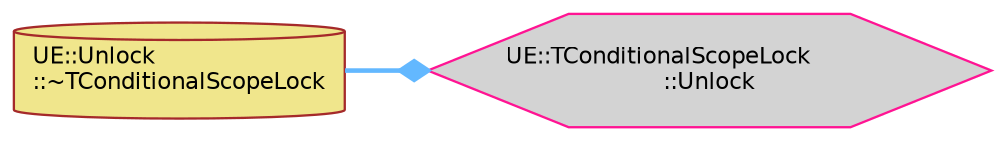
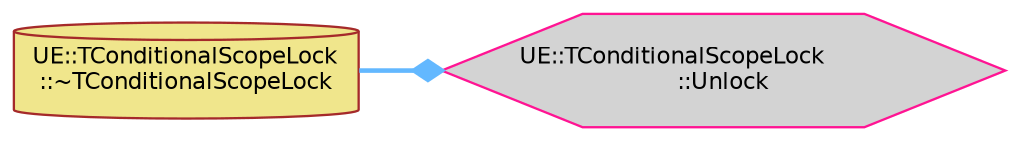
(179, 71) -> (186, 71)
